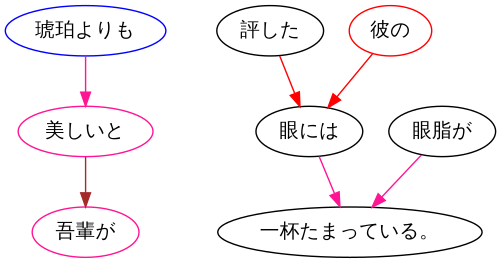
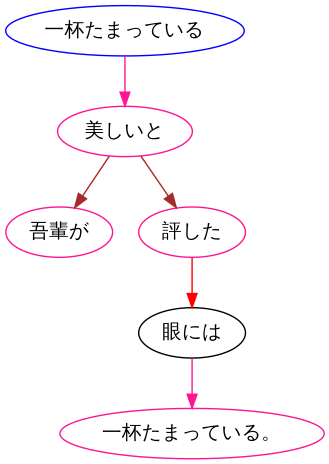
(86, 31) -> (125, 31)
(270, 31) -> (192, 232)
(390, 31) -> none
(442, 131) -> none
none -> (155, 176)
(350, 232) -> (192, 434)
